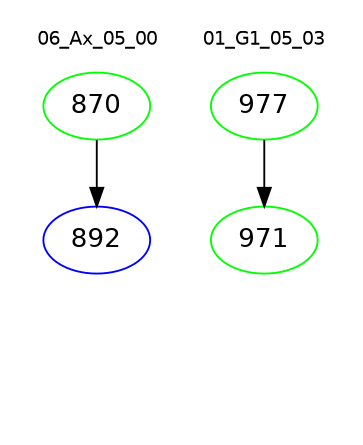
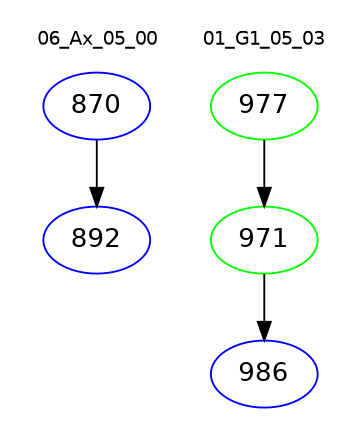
(97, 106) -> (97, 106)
none -> (264, 374)
